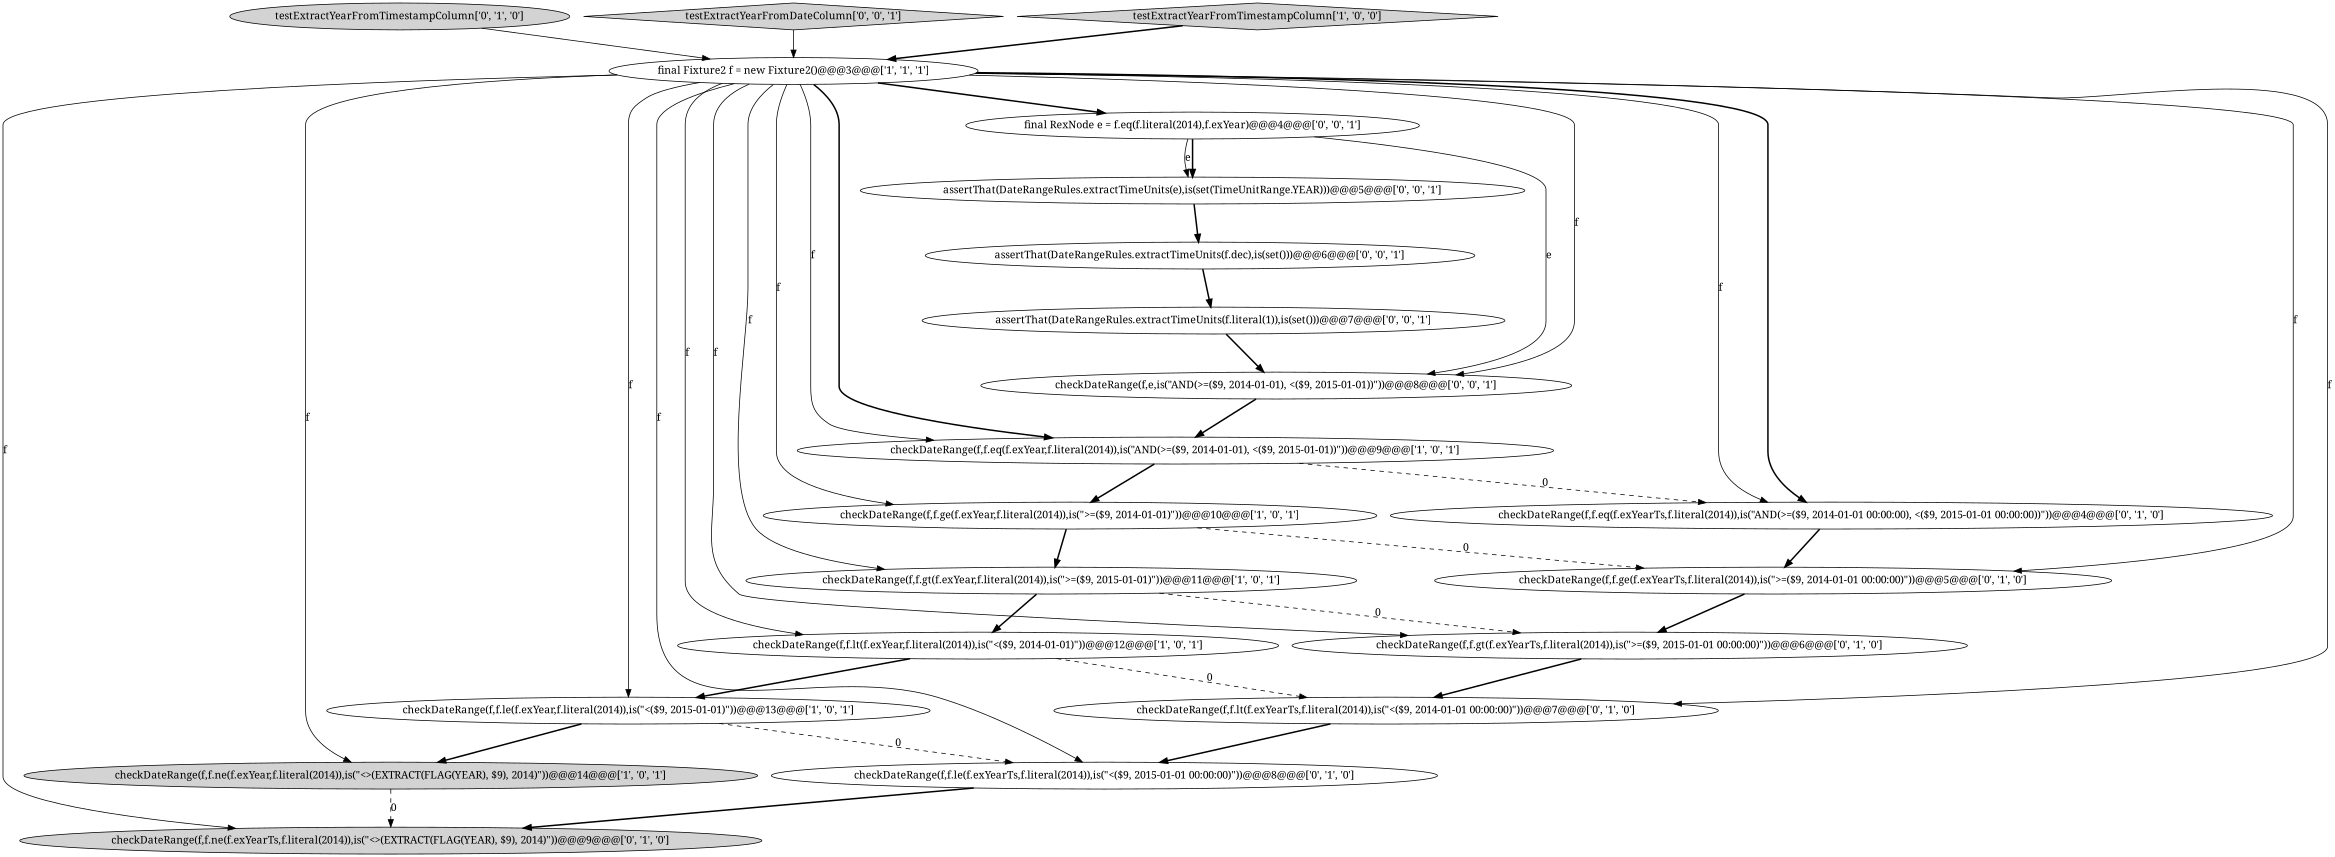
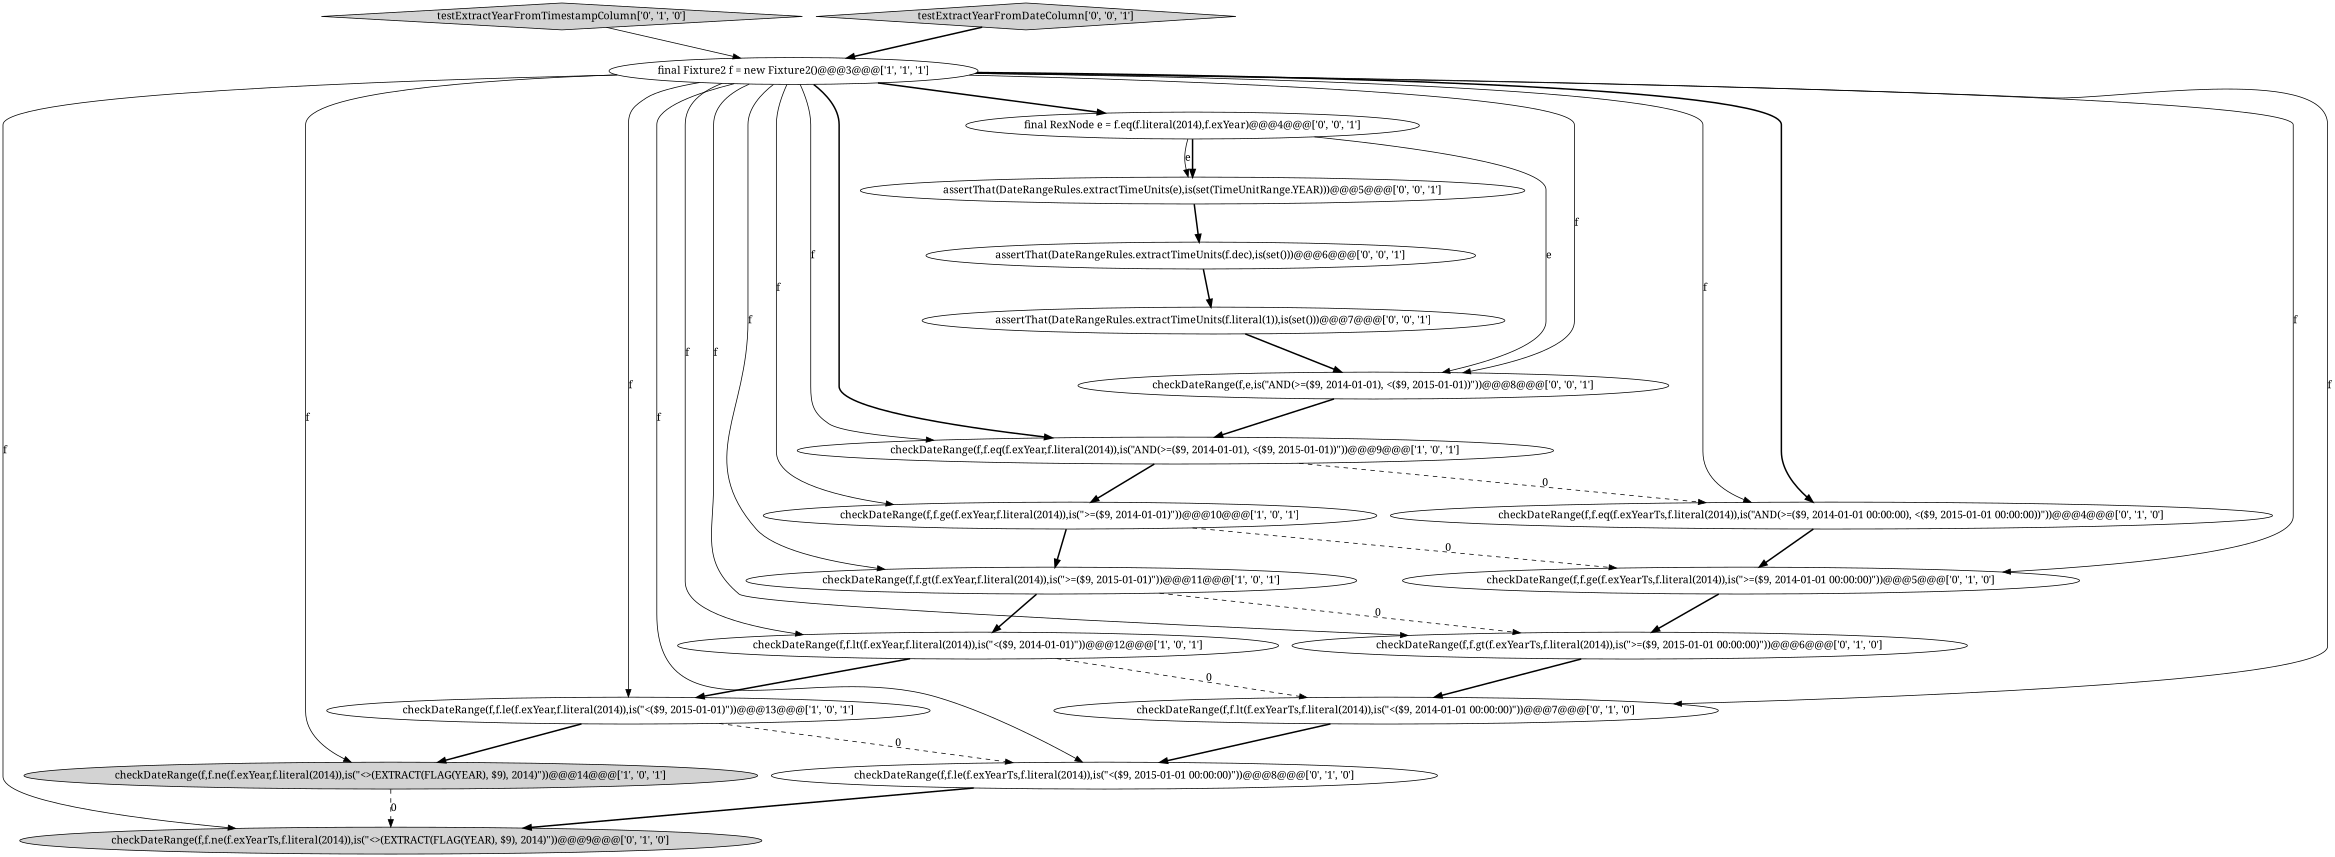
(400, 16) -> (562, 16)
(1258, 16) -> none
(794, 40) -> (918, 42)
